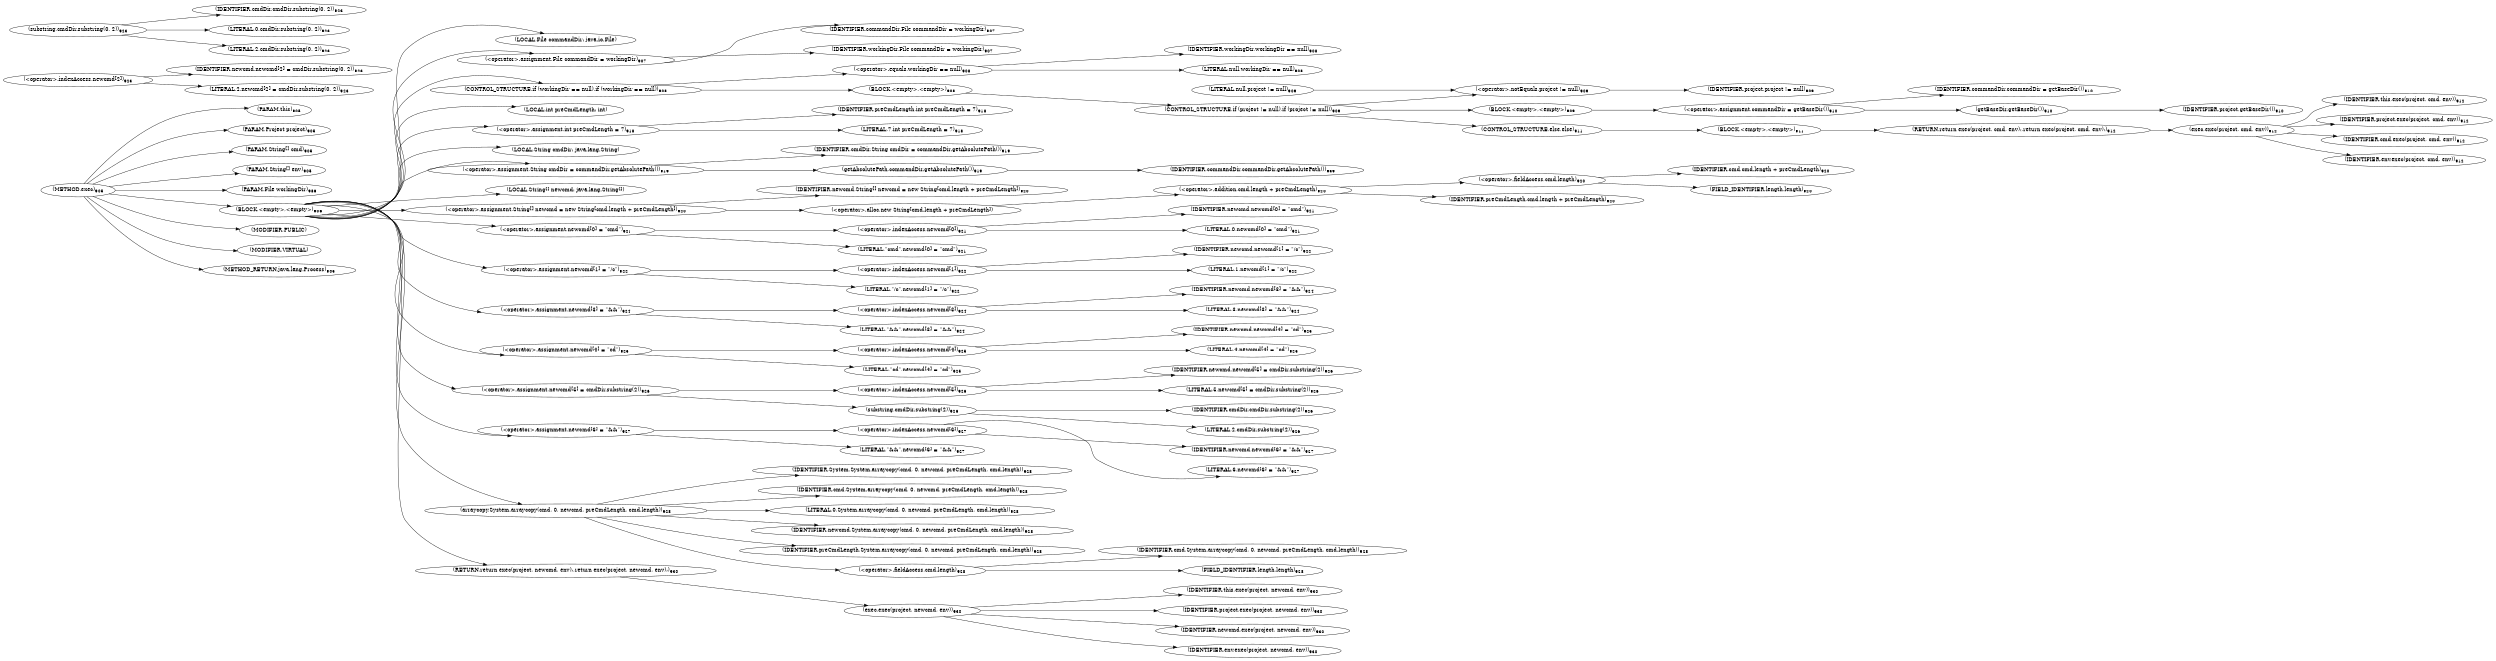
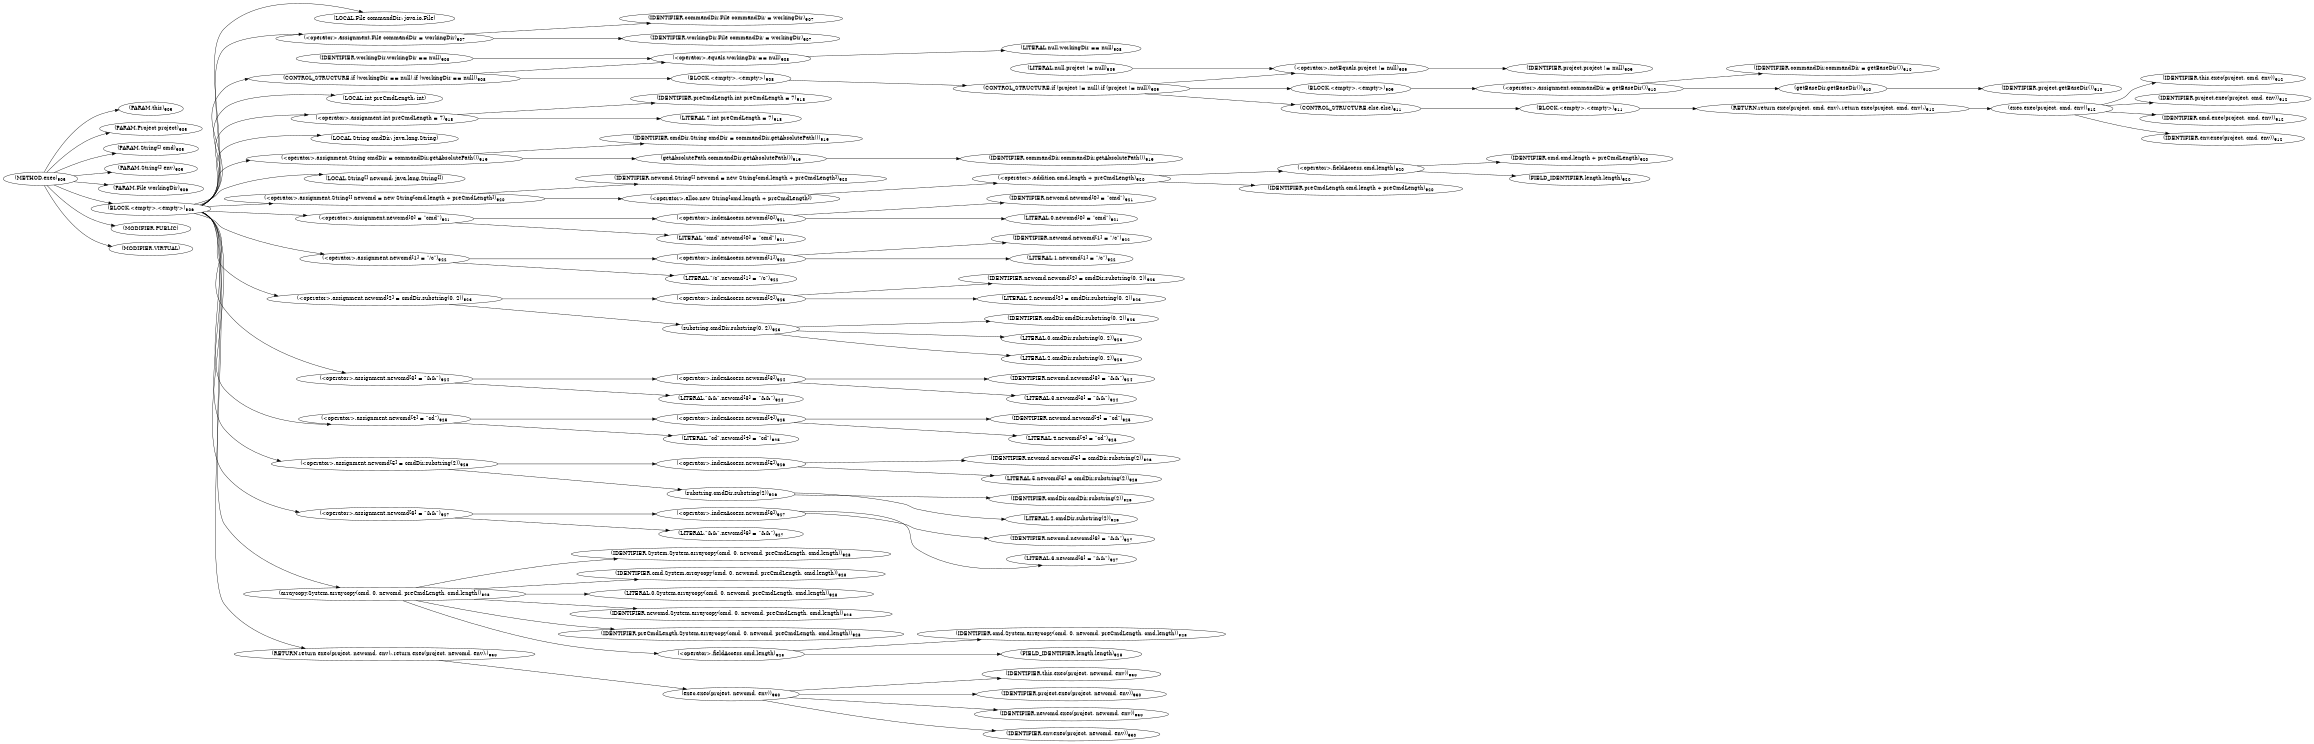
(1079, 60) -> (560, 59)
(1331, 170) -> (1150, 158)
(313, 190) -> (184, 188)
(279, 270) -> none
none -> (385, 299)
